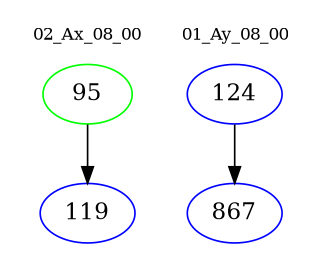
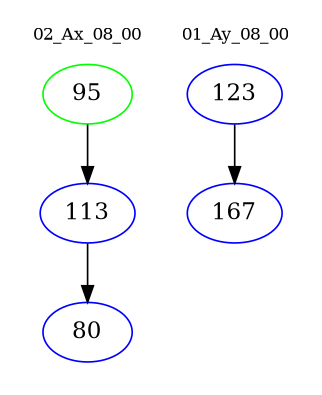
(235, 94) -> (235, 94)
(88, 213) -> (88, 213)
(235, 213) -> (235, 213)
none -> (88, 332)
